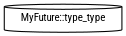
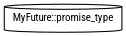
(63, 18) -> (63, 18)
